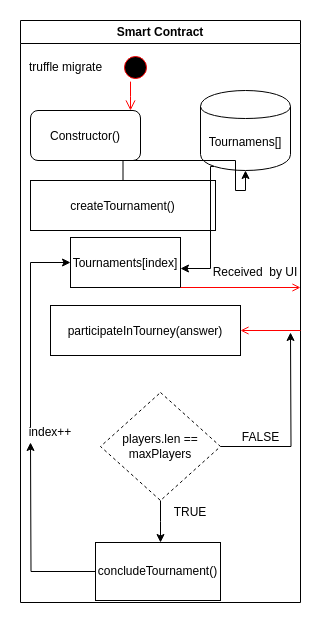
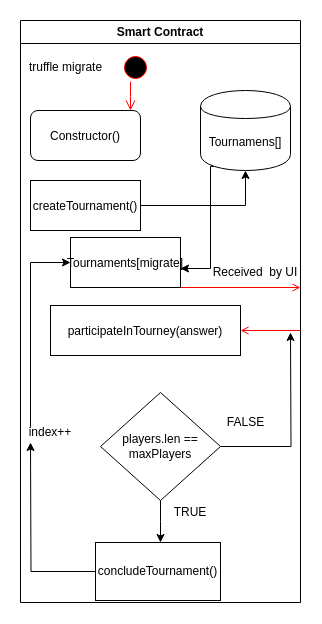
(123, 206) -> (86, 206)
(125, 263) -> (125, 263)
(261, 438) -> (246, 423)
(161, 447) -> (161, 447)
